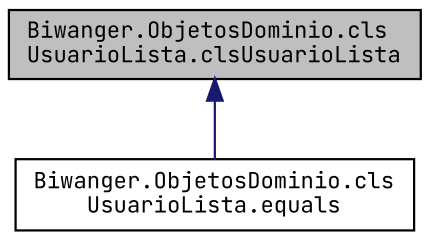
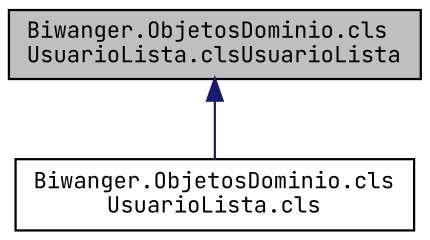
(215, 195) -> (215, 195)
